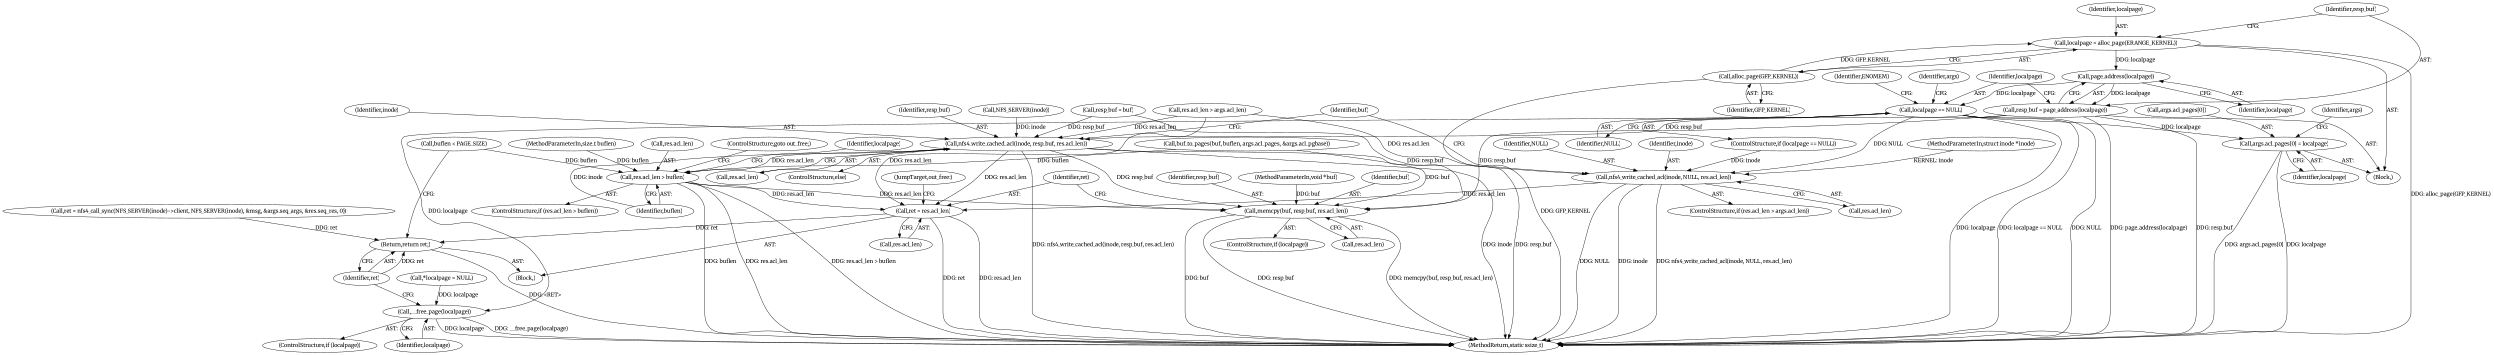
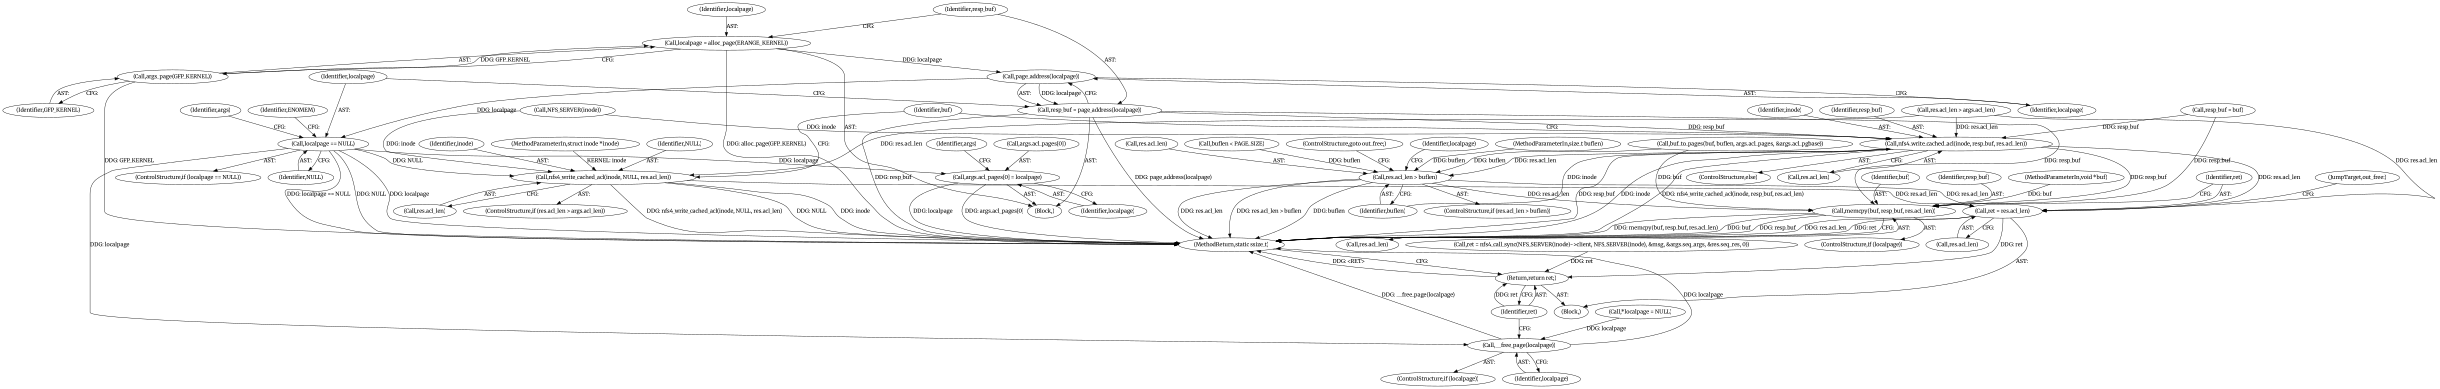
(1759, 77) -> (173, 77)
(1726, 160) -> (384, 148)
(423, 190) -> (1385, 261)
